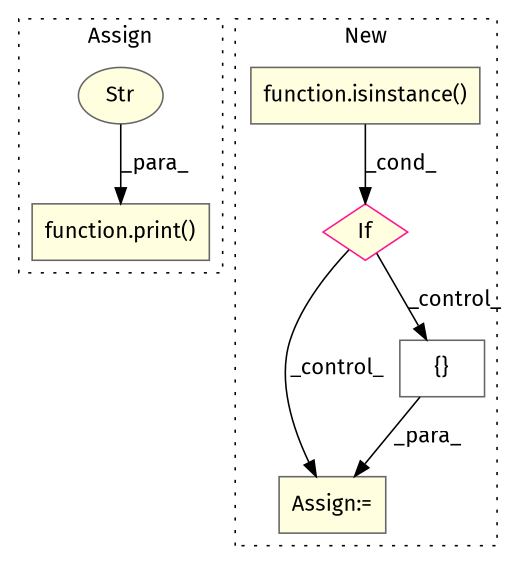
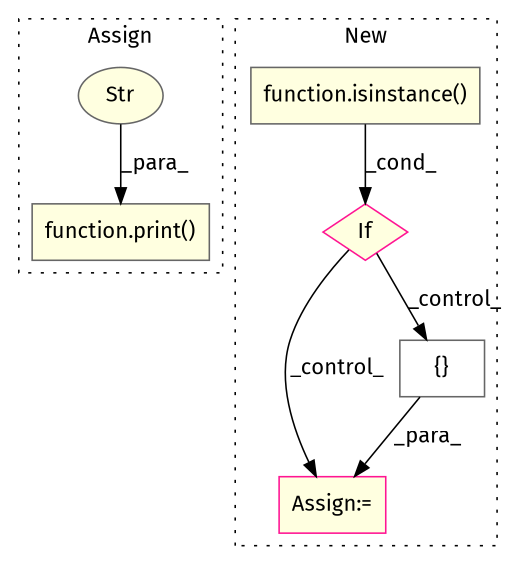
(332, 505) -> (332, 505)
